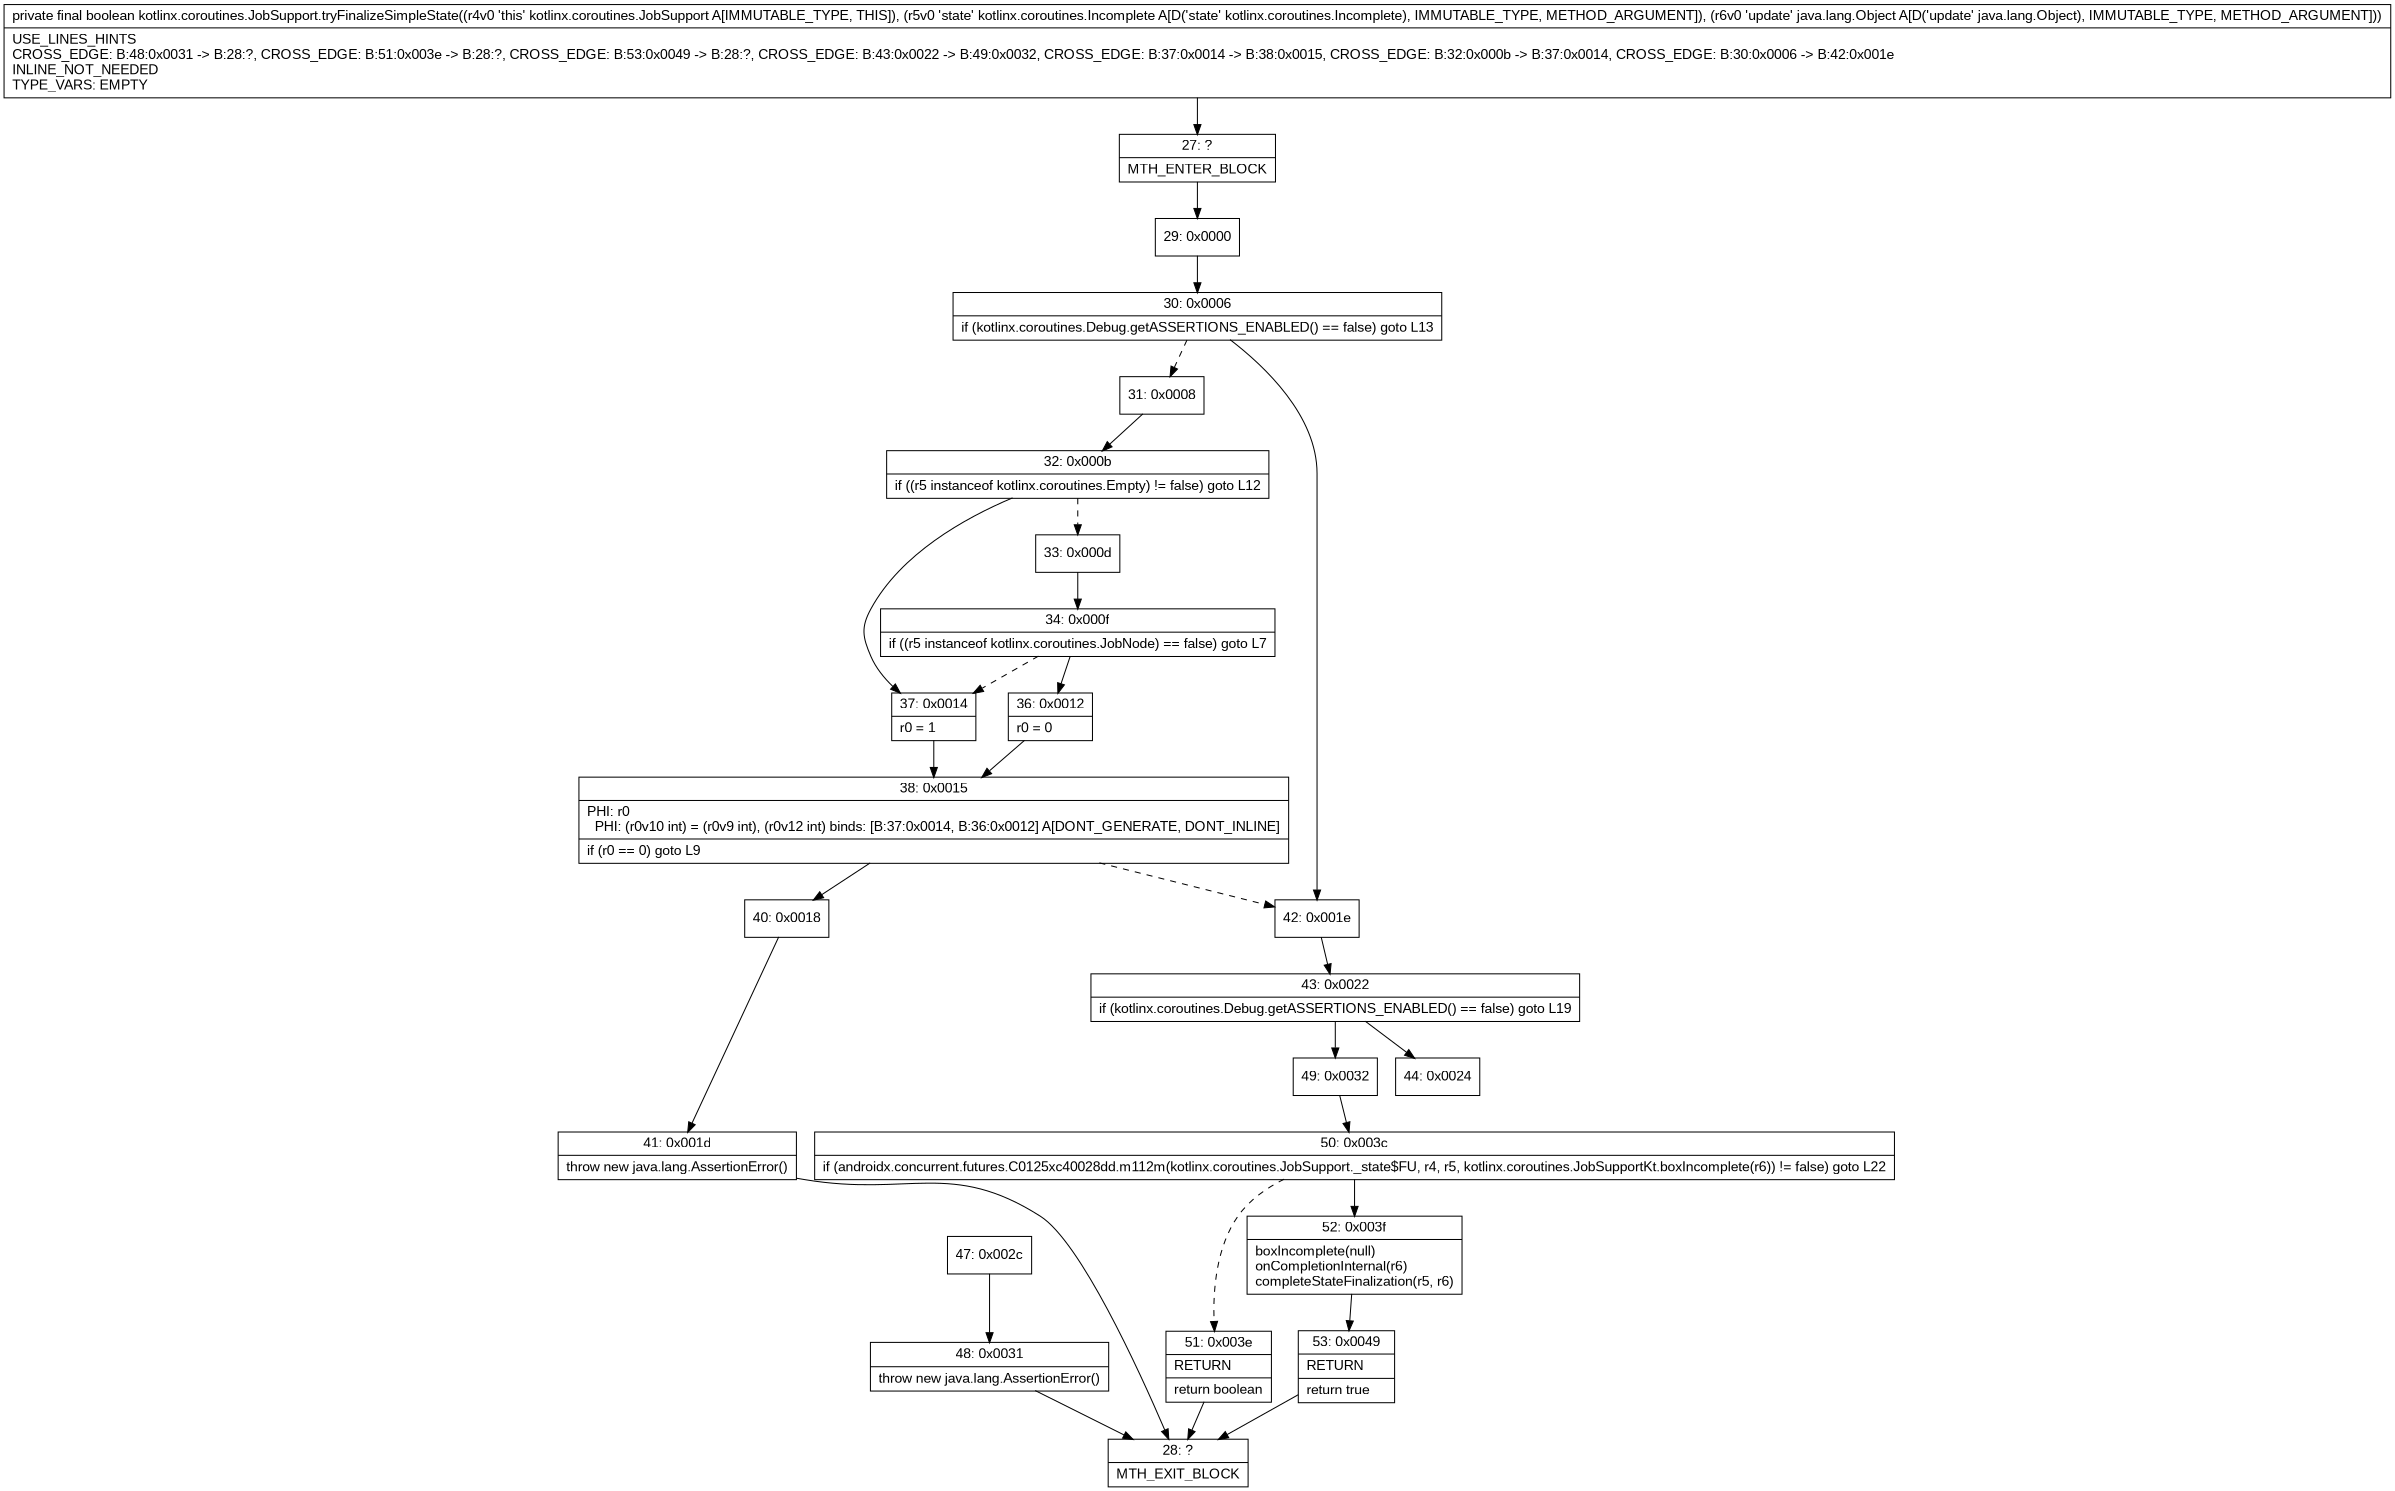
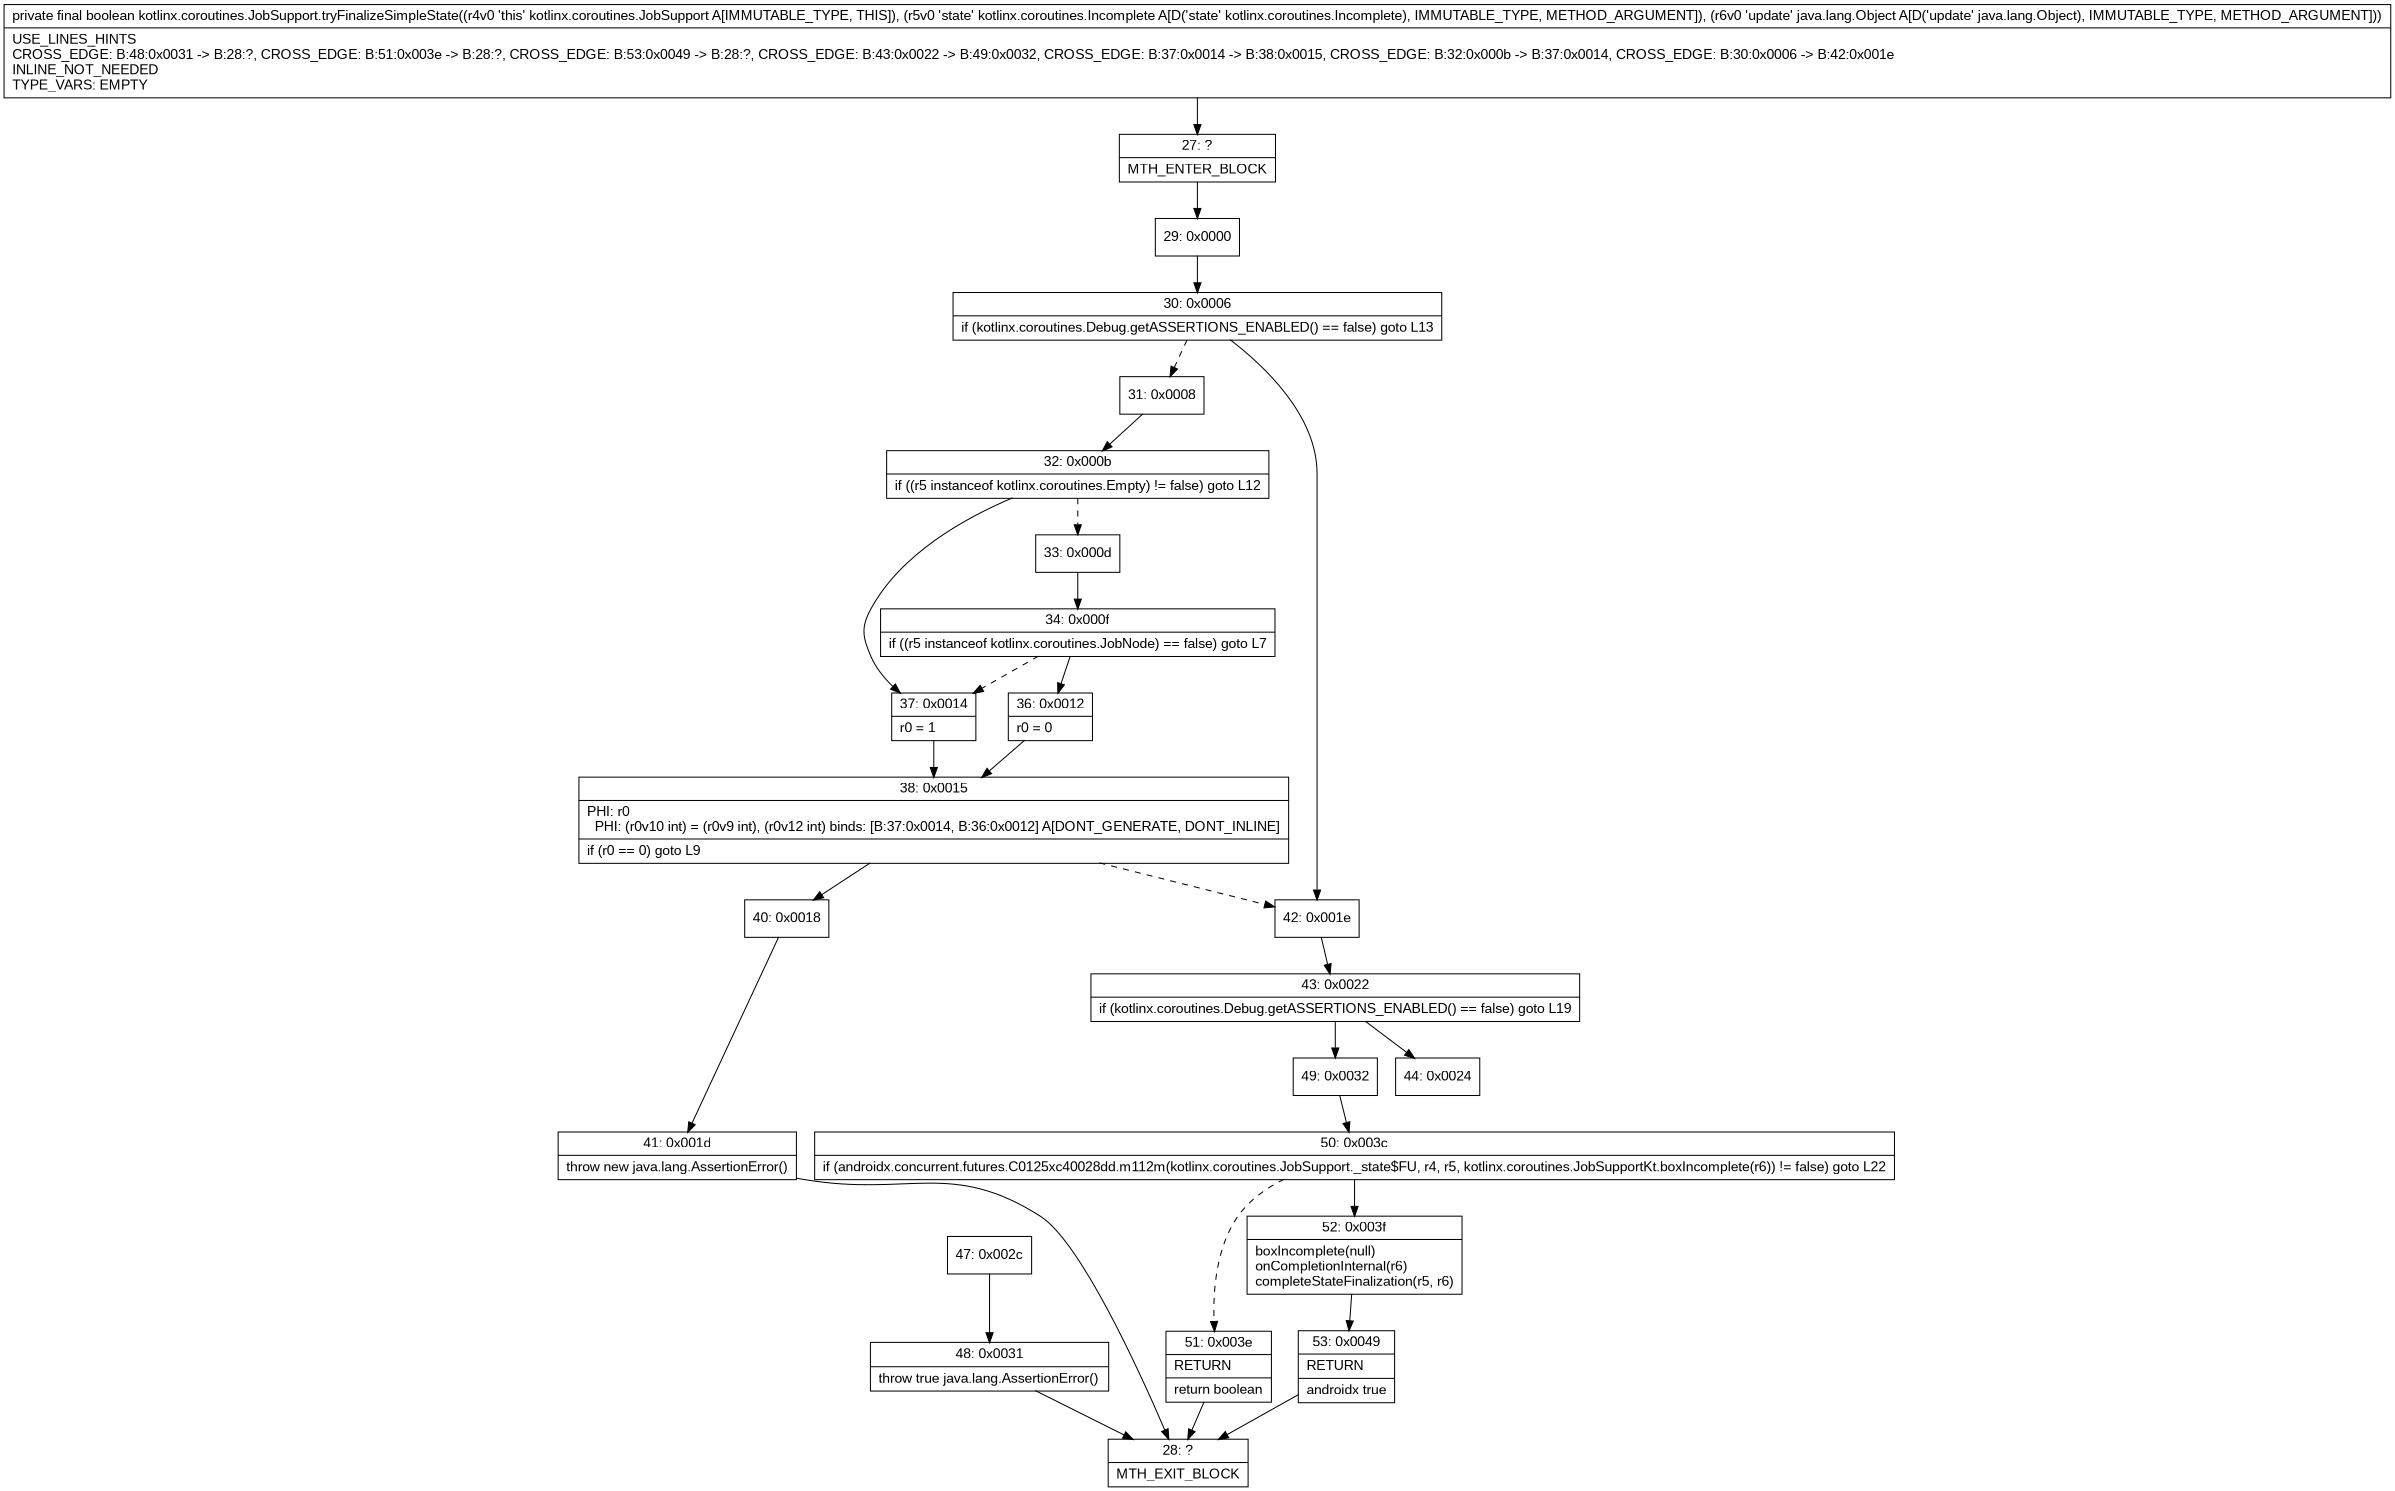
(990, 1378) -> (989, 1378)
(1338, 1390) -> (1346, 1390)
